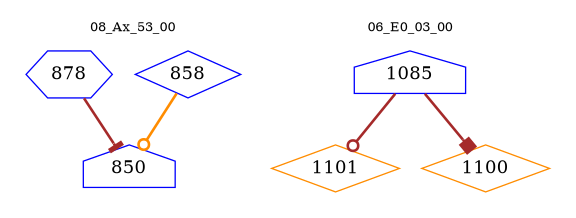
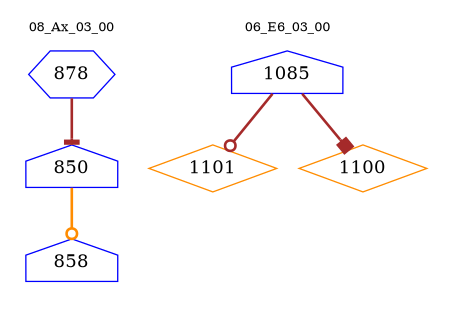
(133, 28) -> (72, 28)
(411, 28) -> (288, 28)
(188, 74) -> (72, 262)
(162, 117) -> (72, 208)
